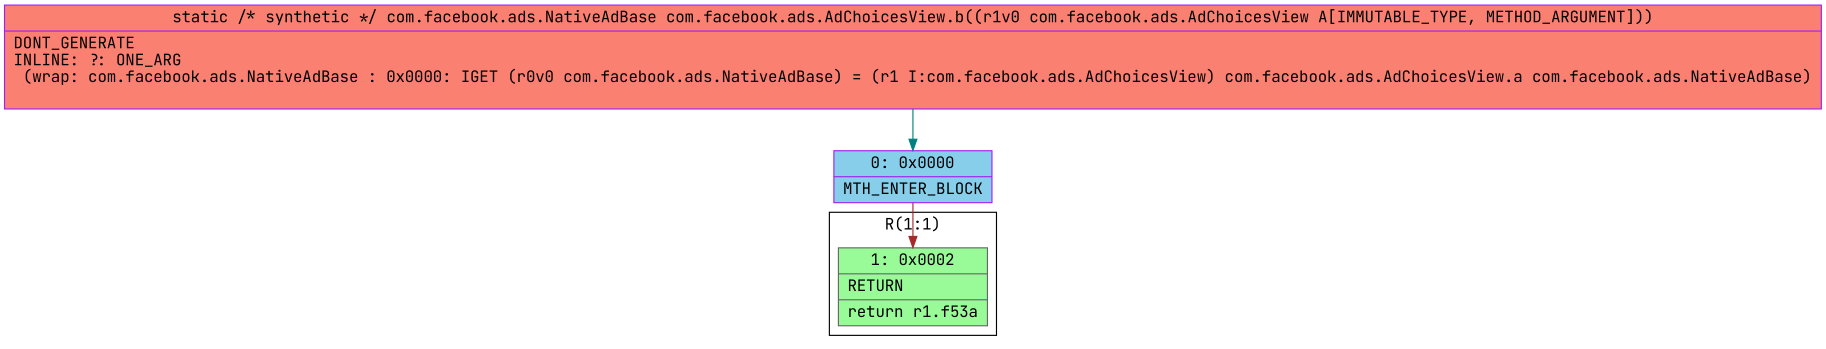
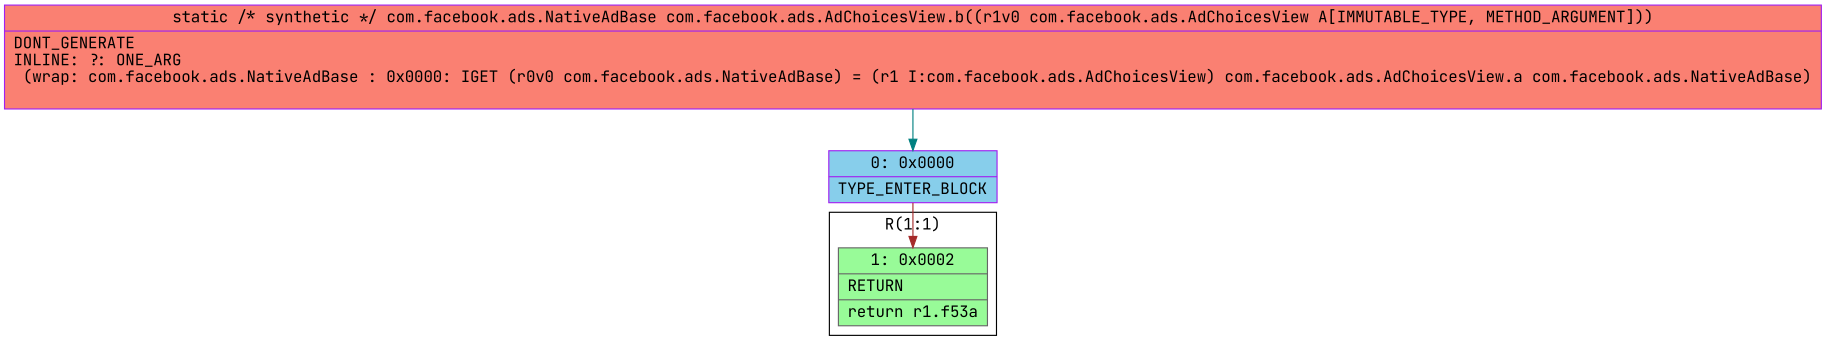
(913, 189) -> (913, 189)
